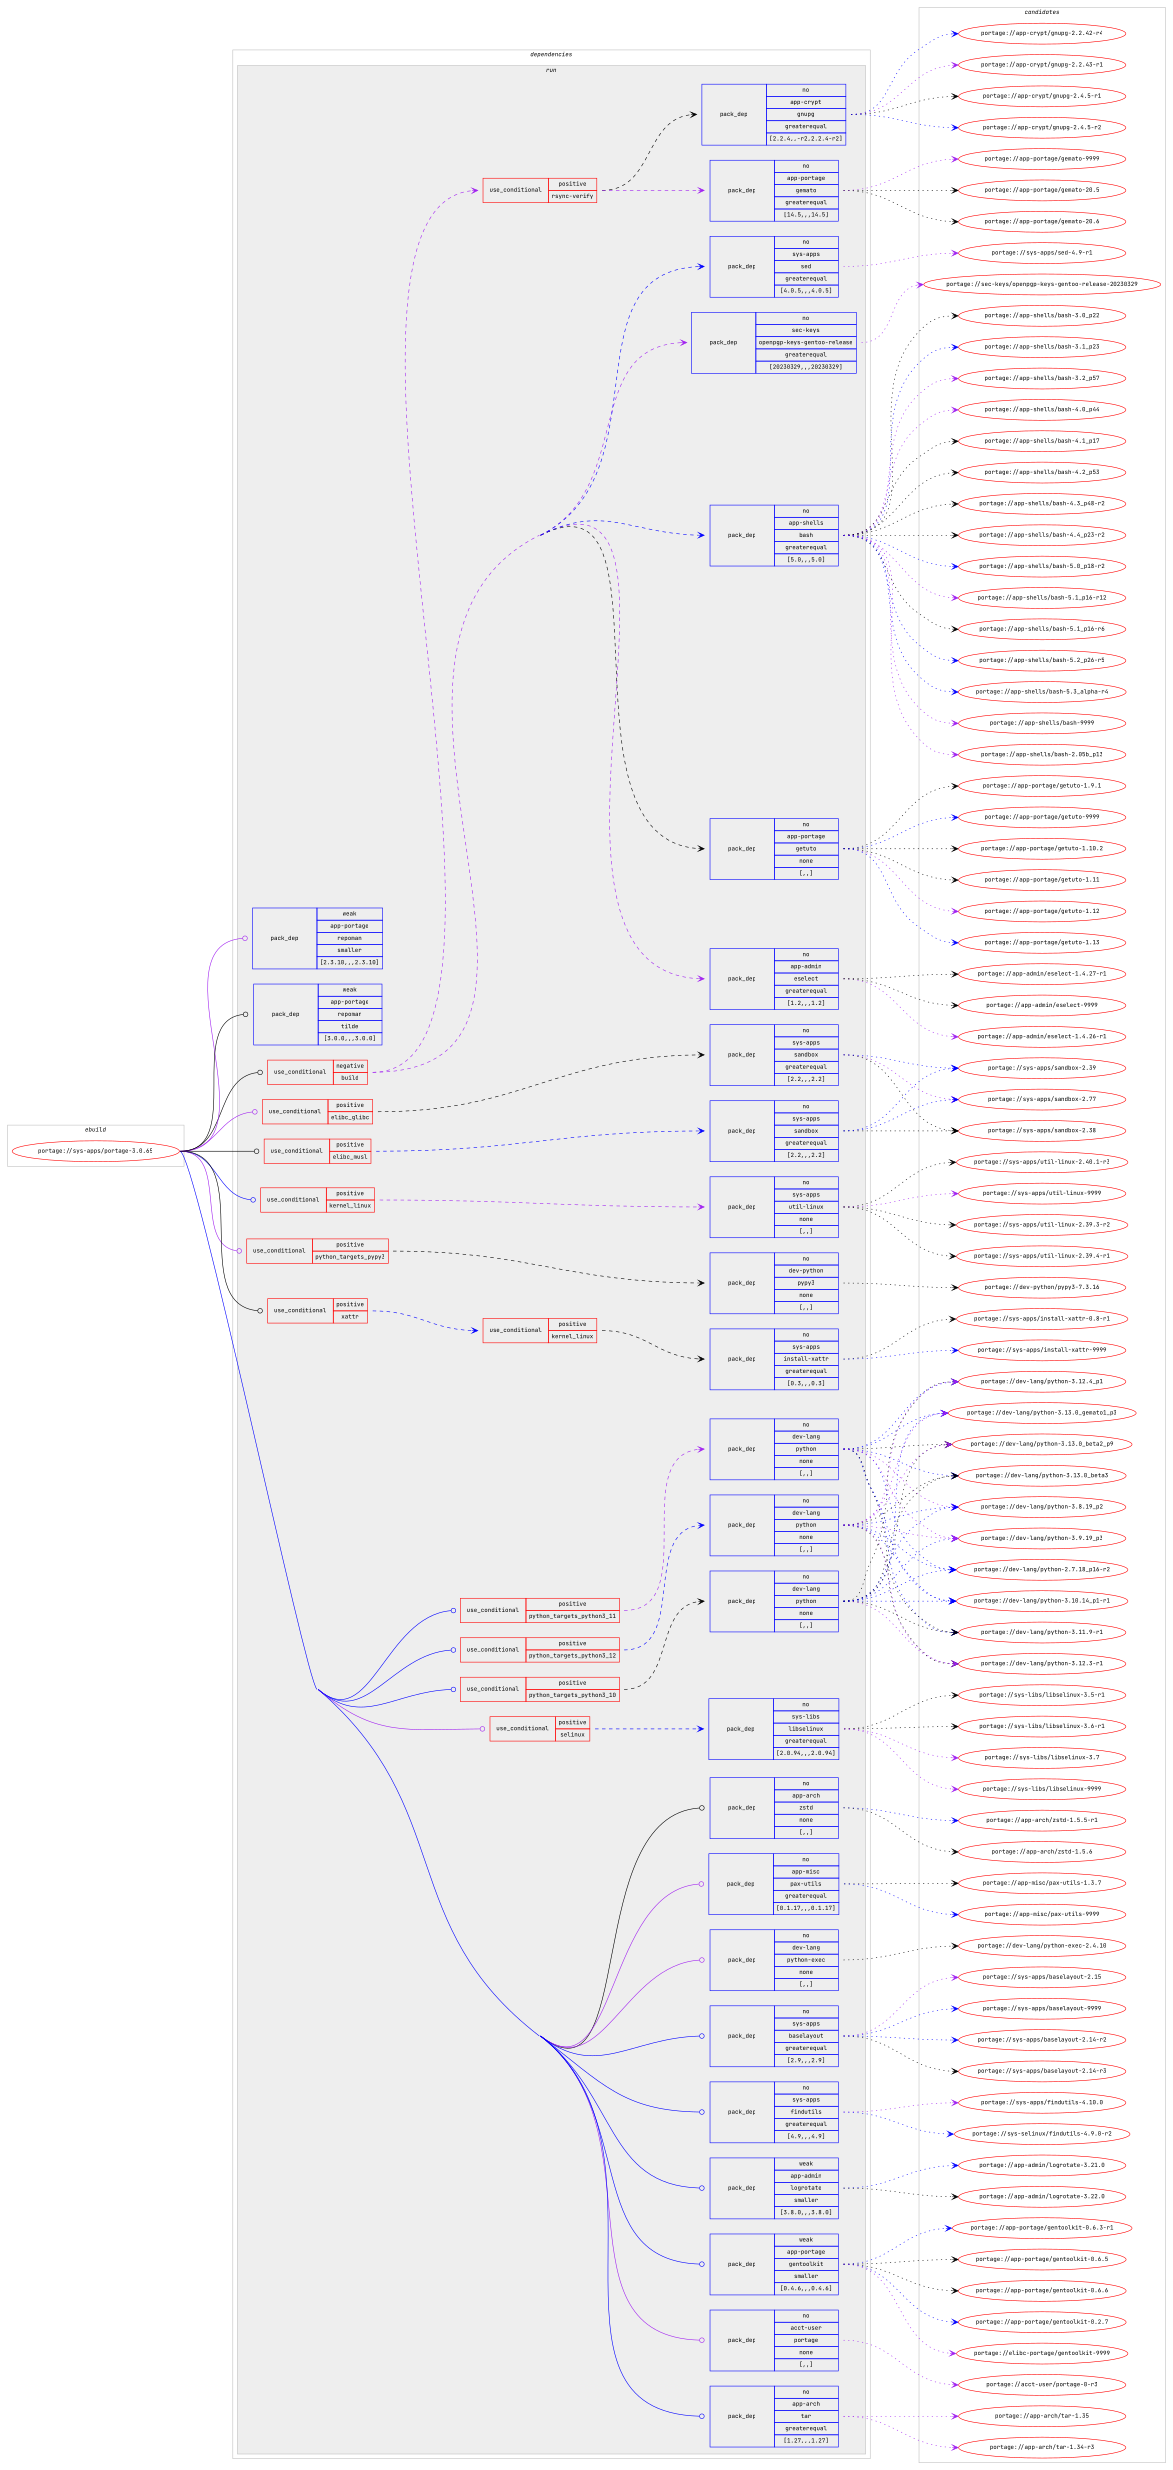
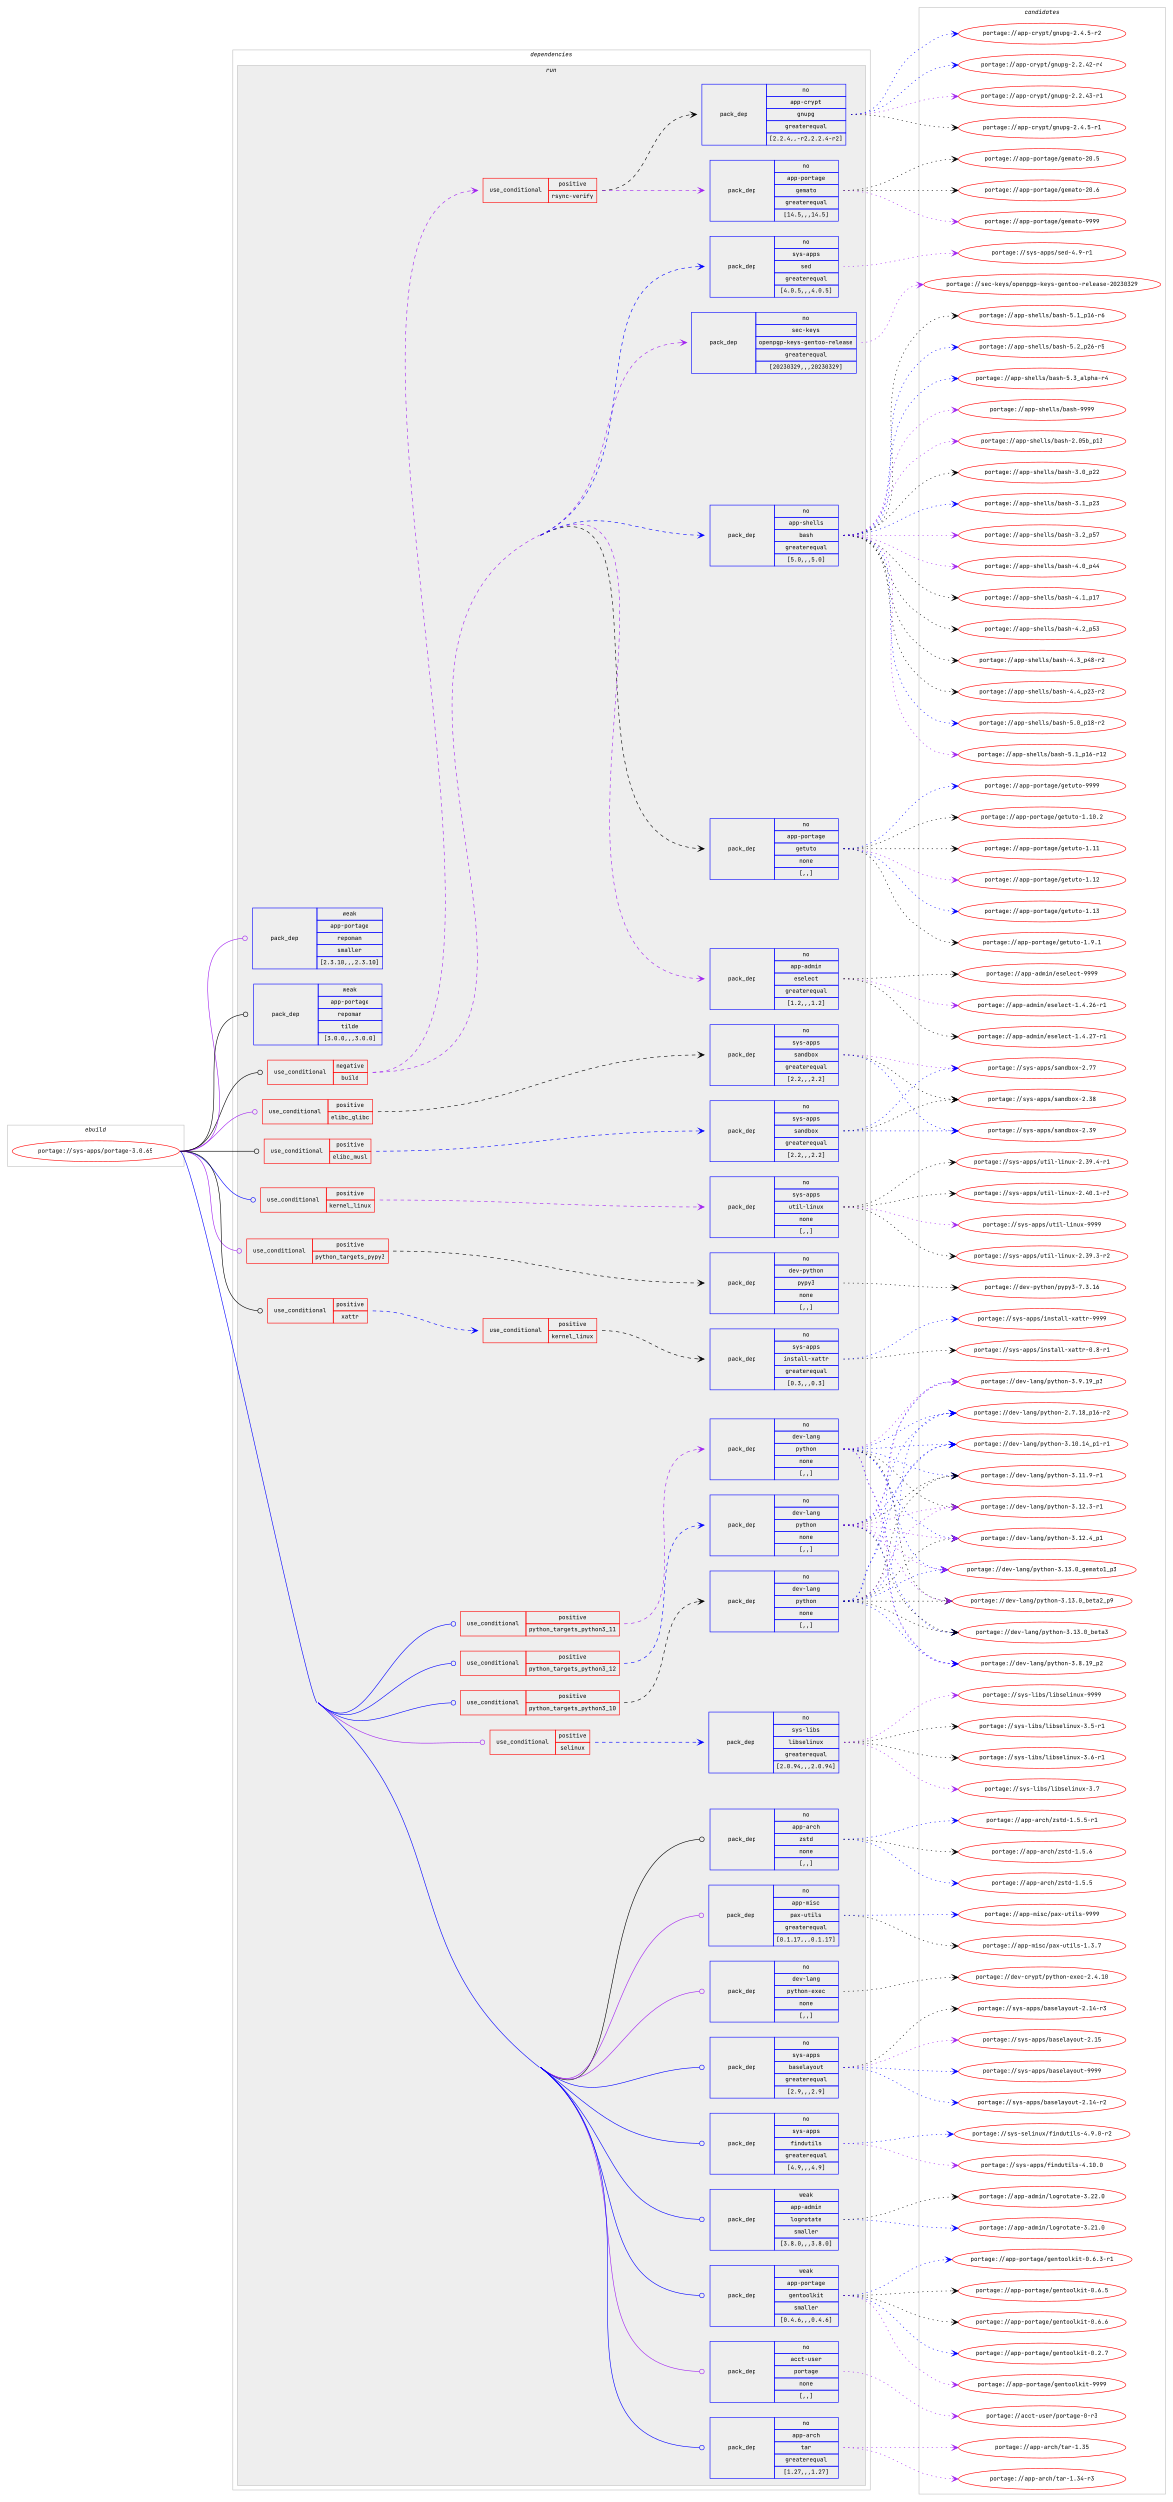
none -> (1042, 1883)
(1042, 1946) -> (1042, 1977)
(1042, 2354) -> (1042, 2385)
